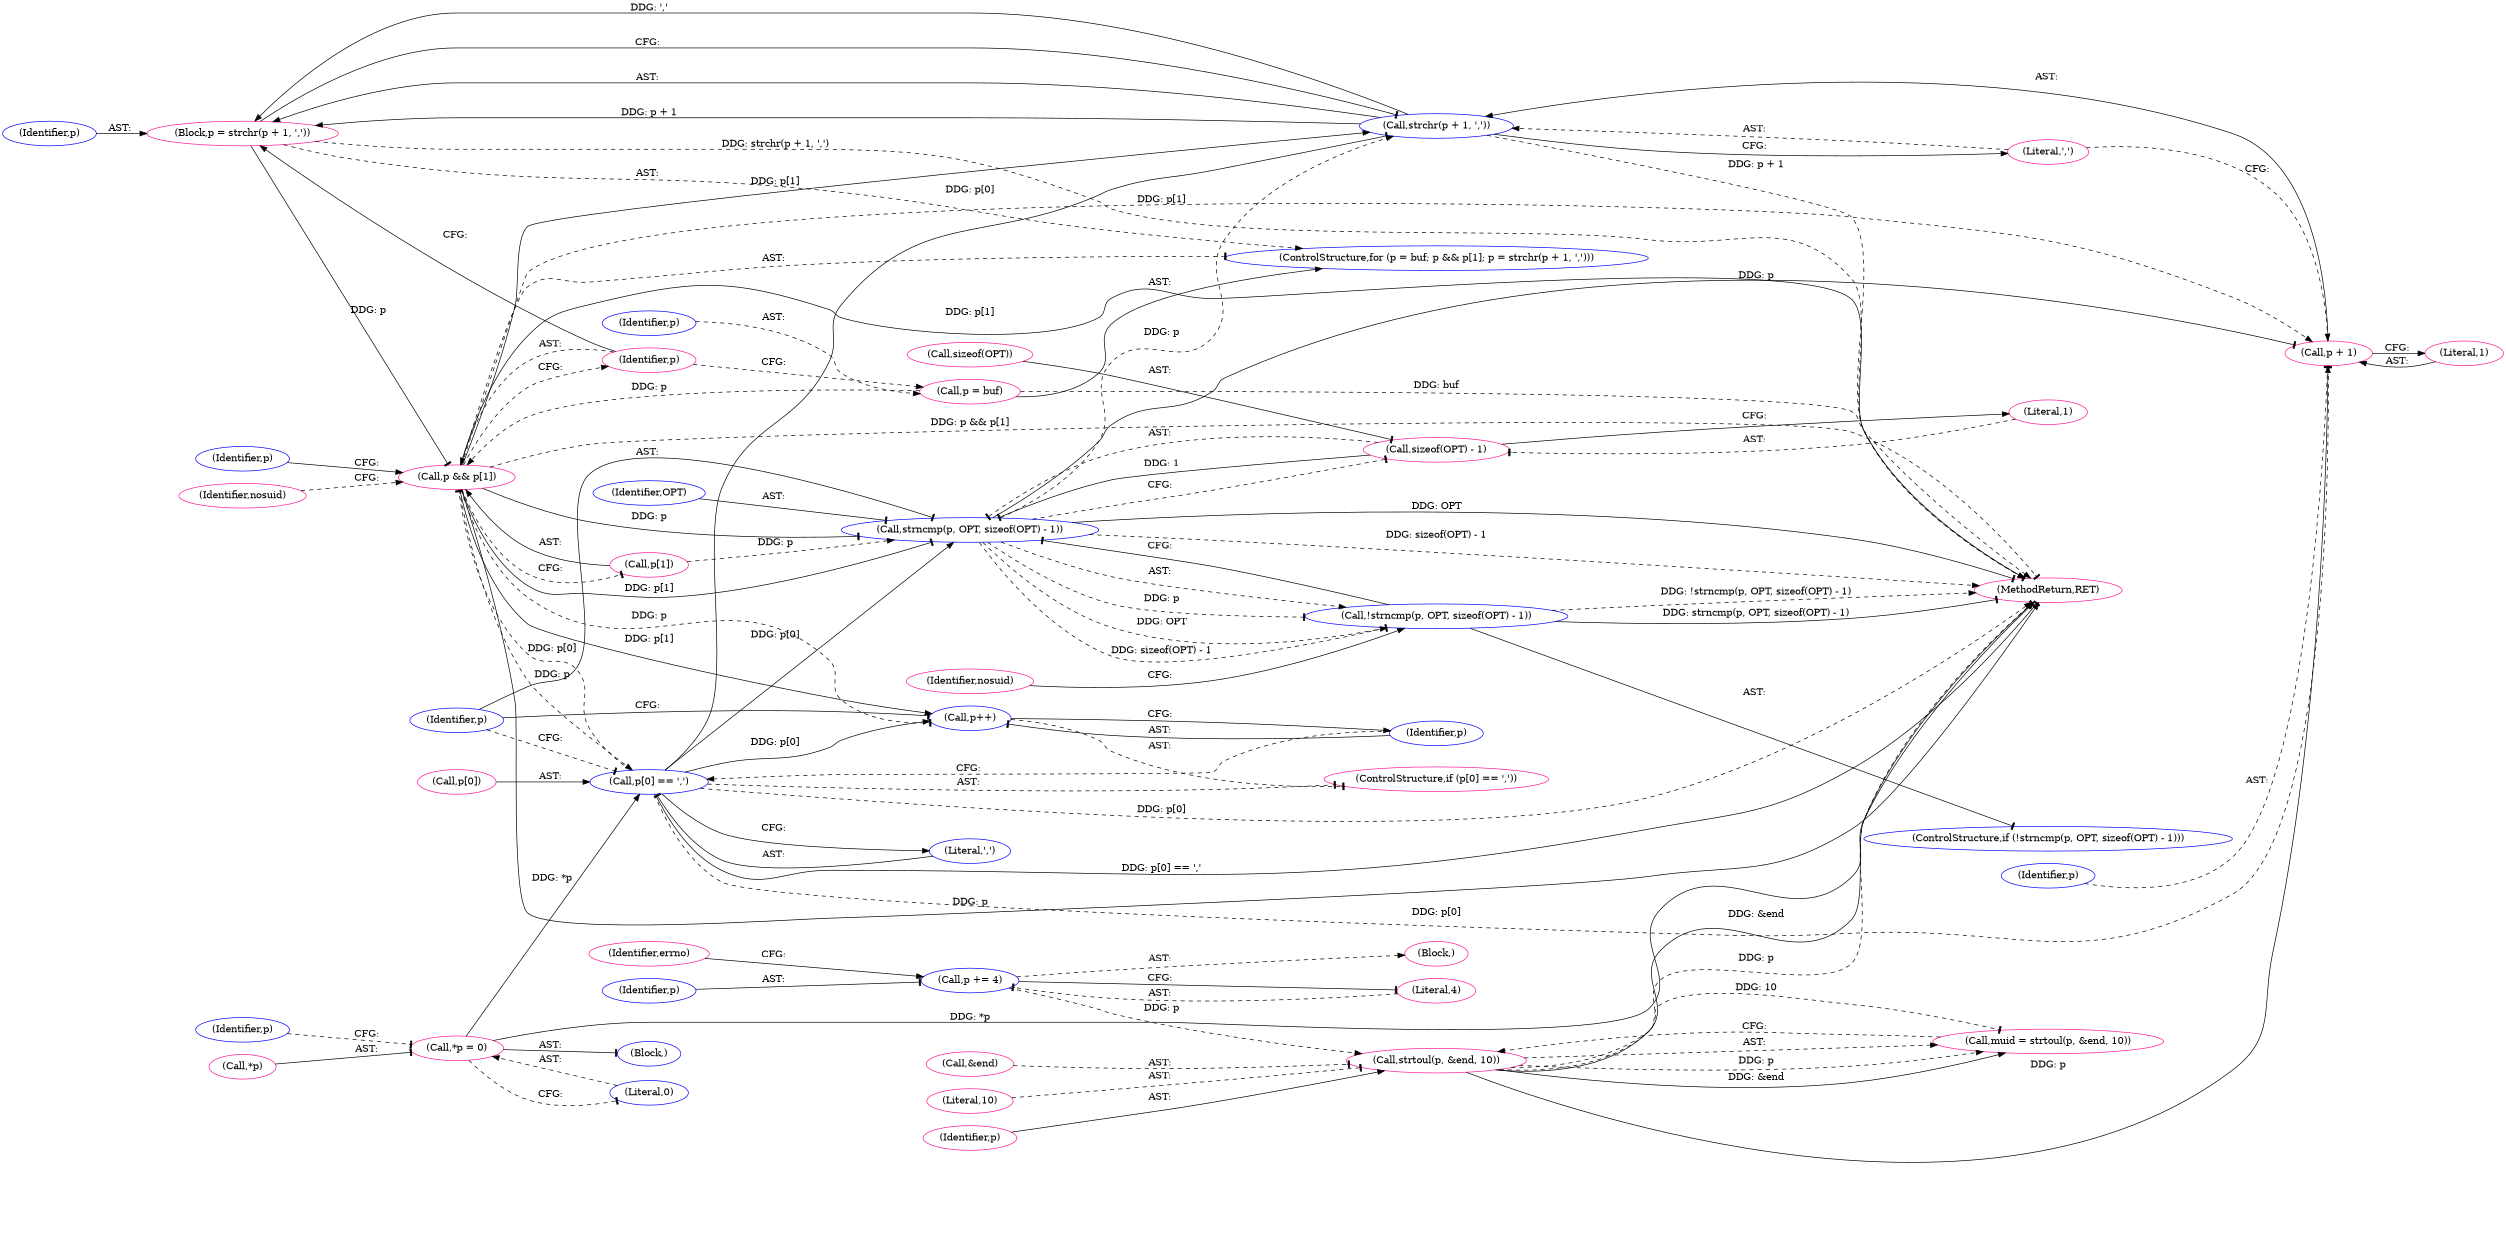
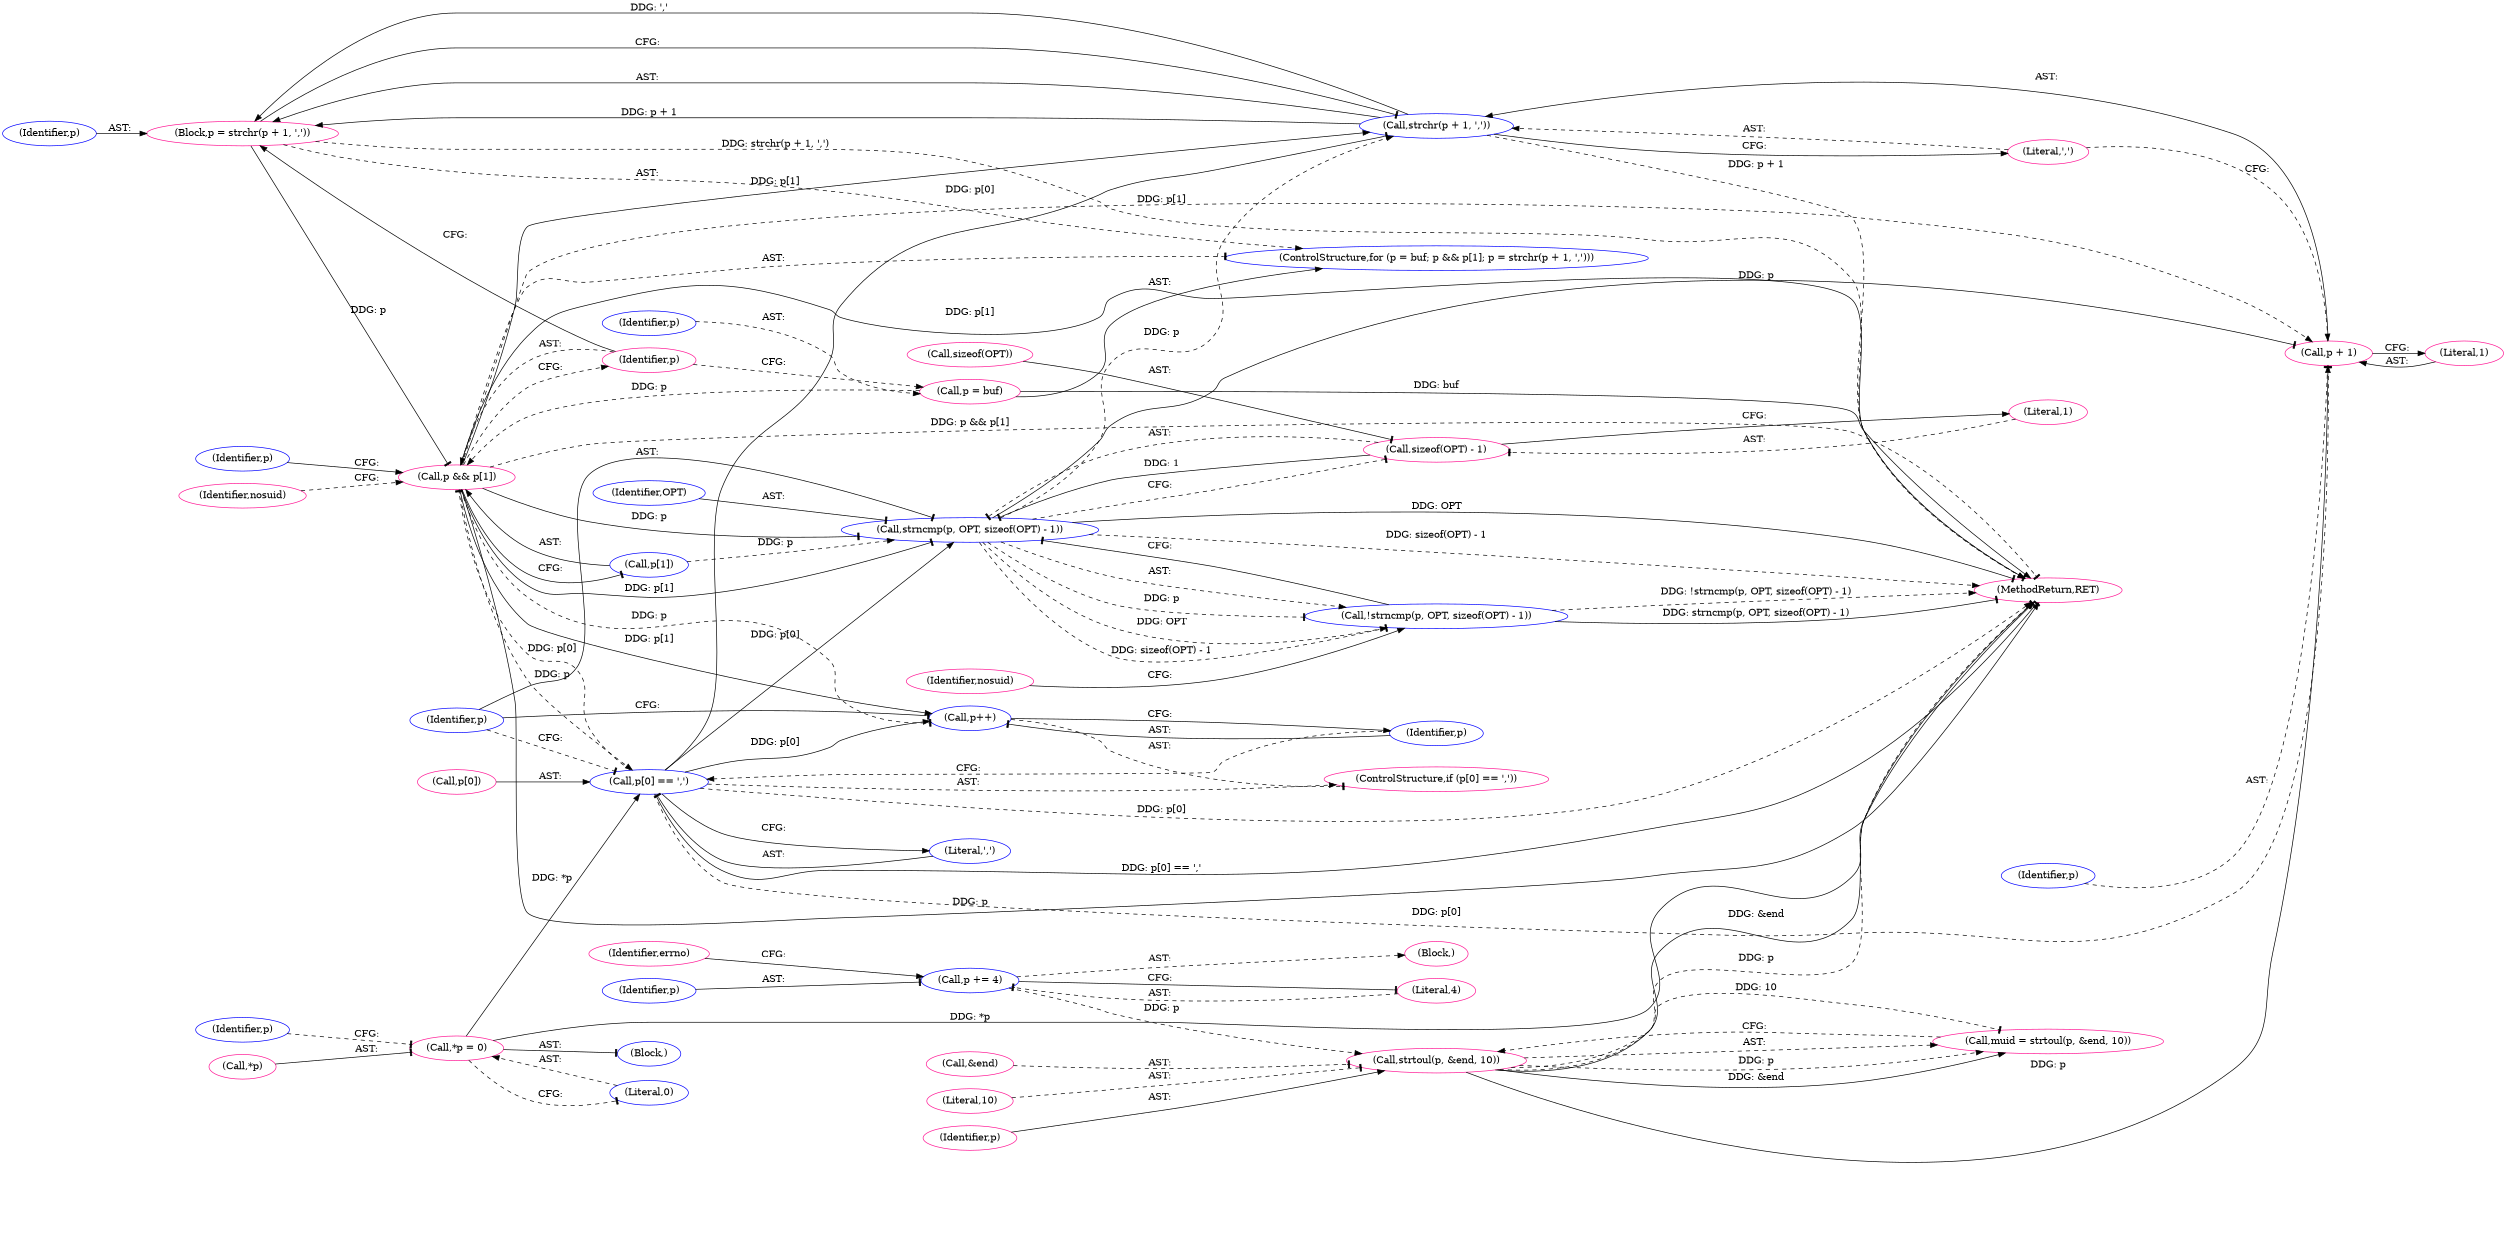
(1556, 395) -> (1556, 395)
(649, 565) -> (649, 565)
(521, 570) -> (521, 570)
(1018, 791) -> (1018, 791)
(2048, 839) -> none
